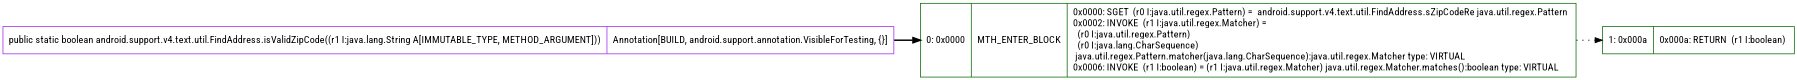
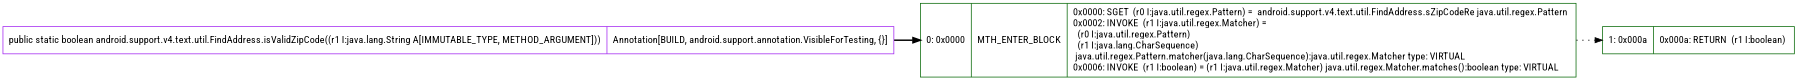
(1136, 45) -> (1136, 45)
